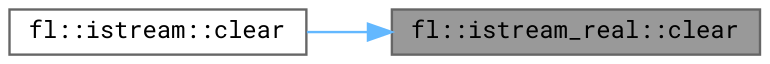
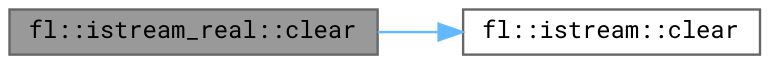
(337, 32) -> (408, 32)
